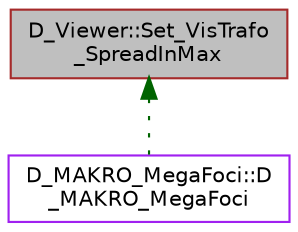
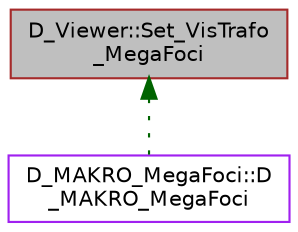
(149, 44) -> (149, 44)
